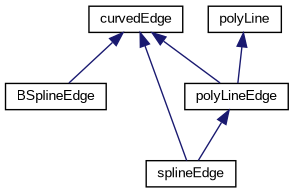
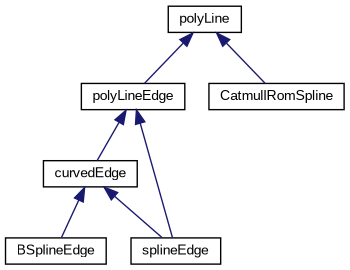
(192, 62) -> (108, 141)
none -> (277, 97)
